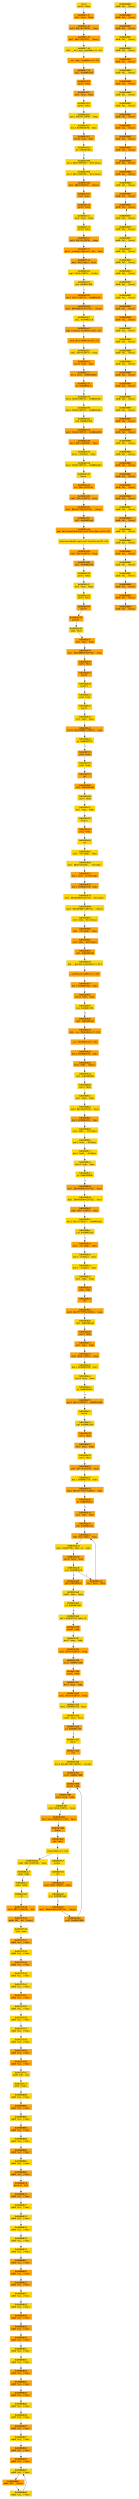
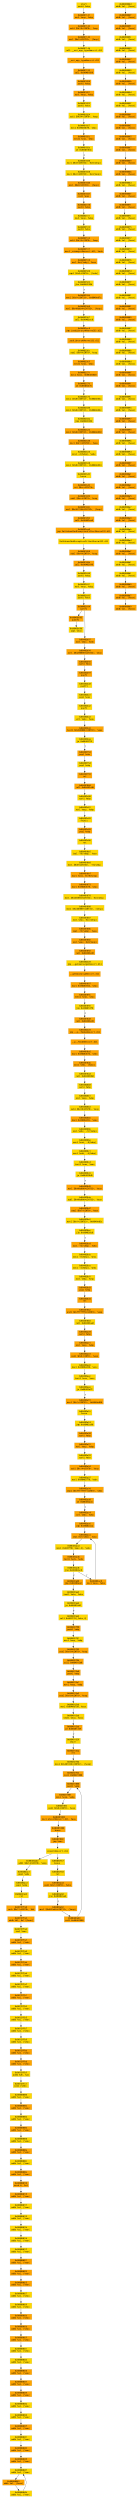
(126, 212) -> (125, 211)
(80, 635) -> (85, 623)
